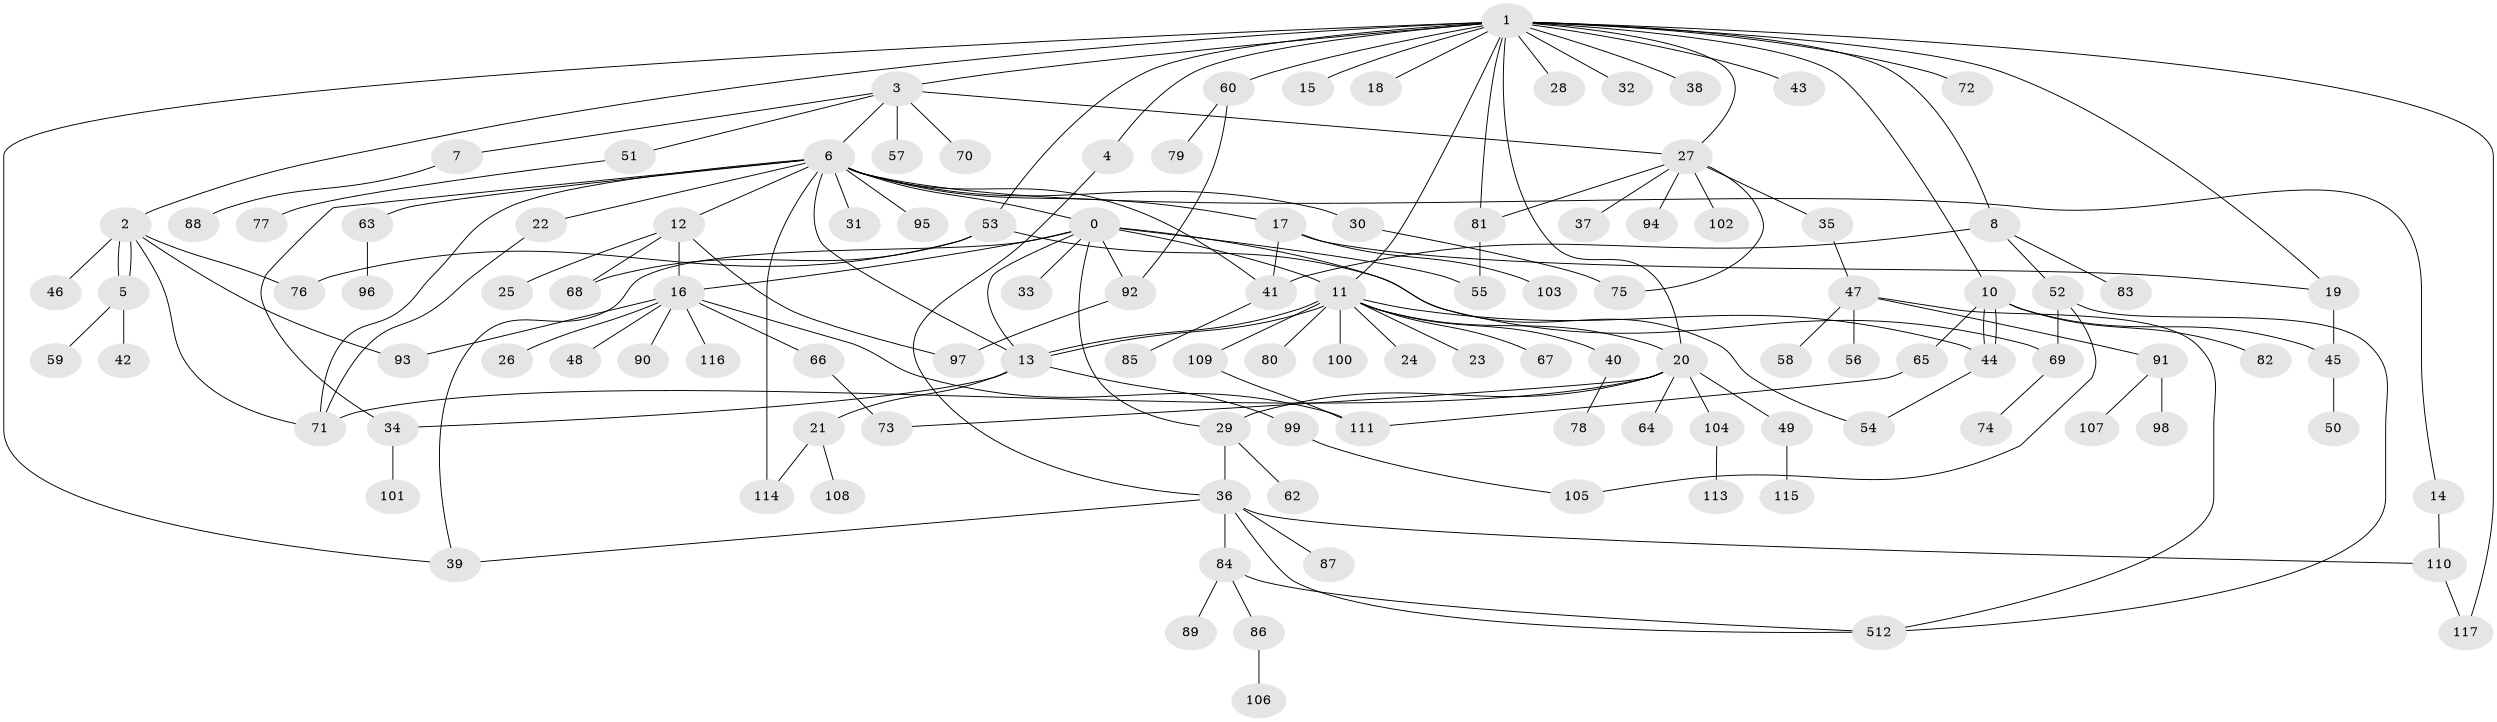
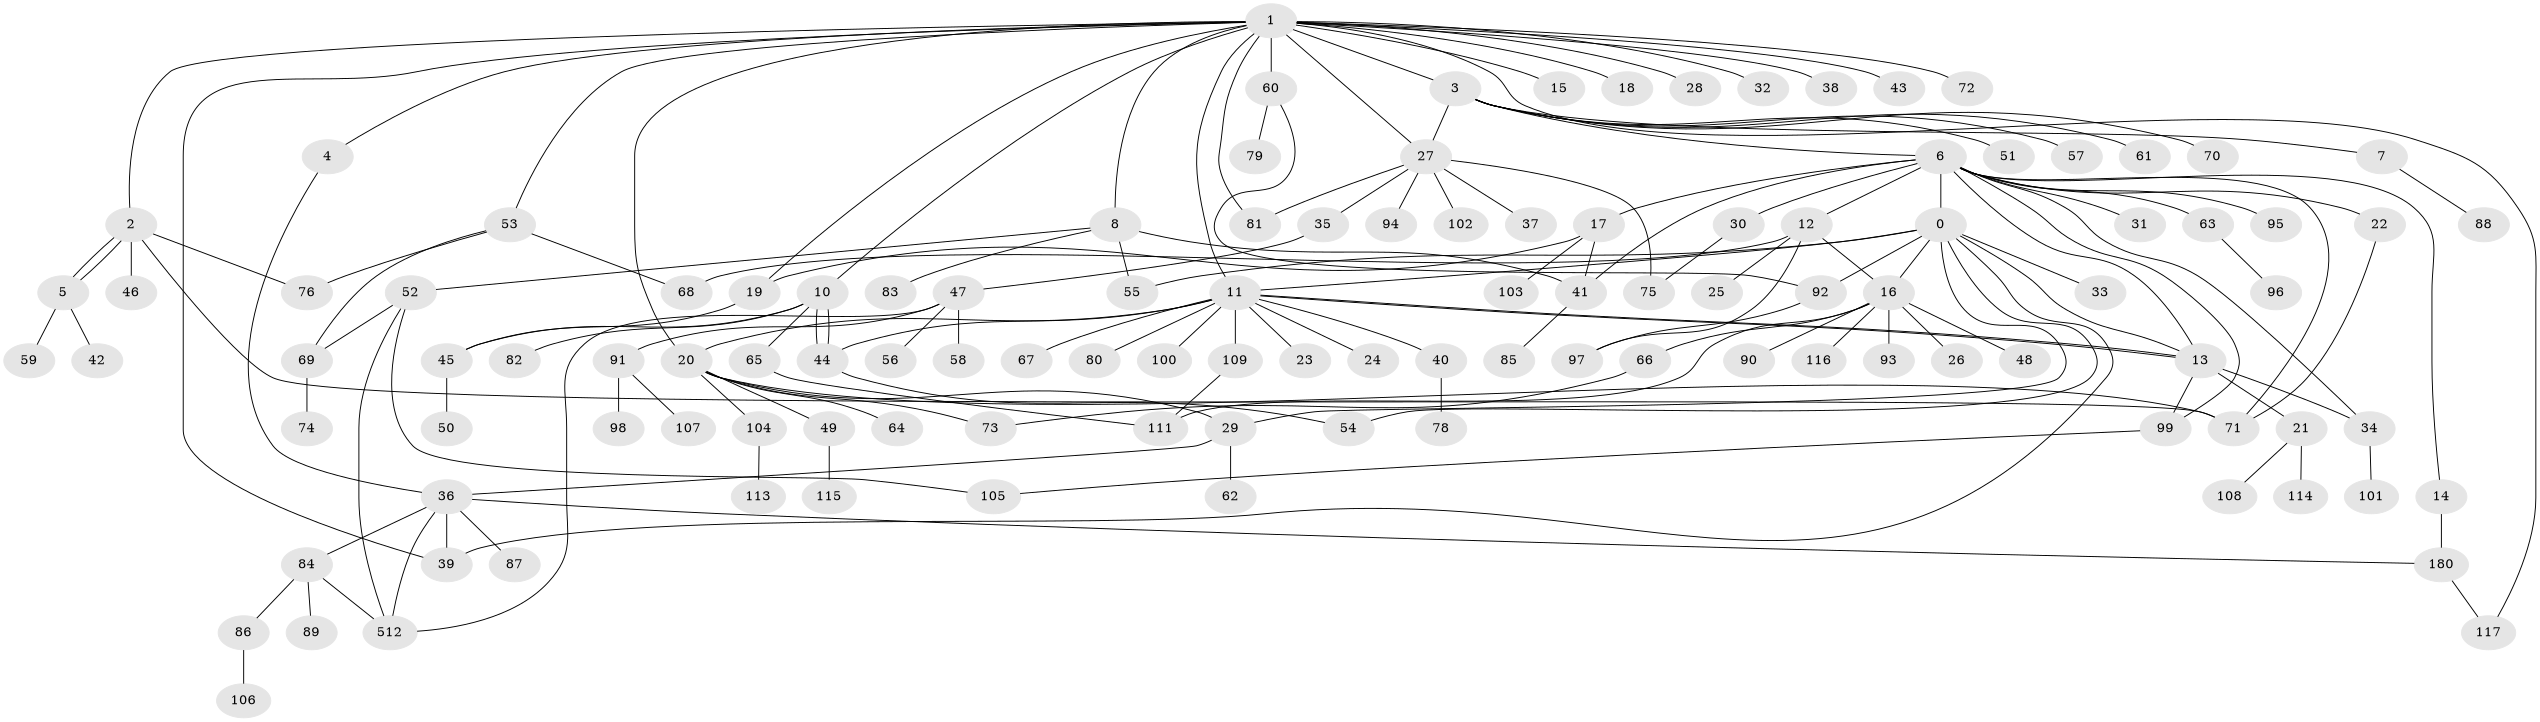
none -> (2145, 157)
(262, 225) -> none
(1480, 259) -> (1125, 262)
(257, 305) -> none
(767, 312) -> (2149, 268)
(2440, 565) -> (2441, 565)
